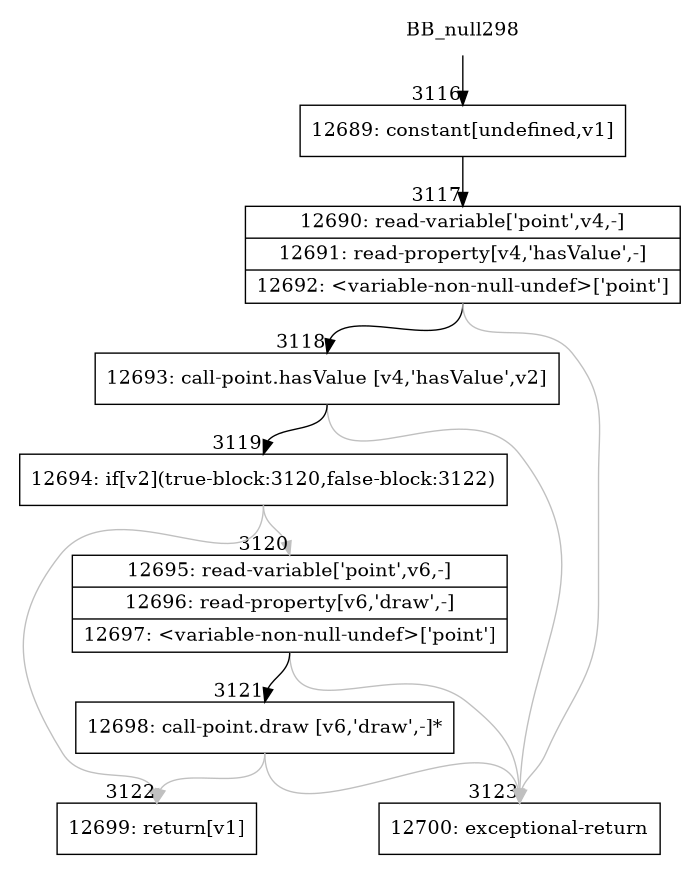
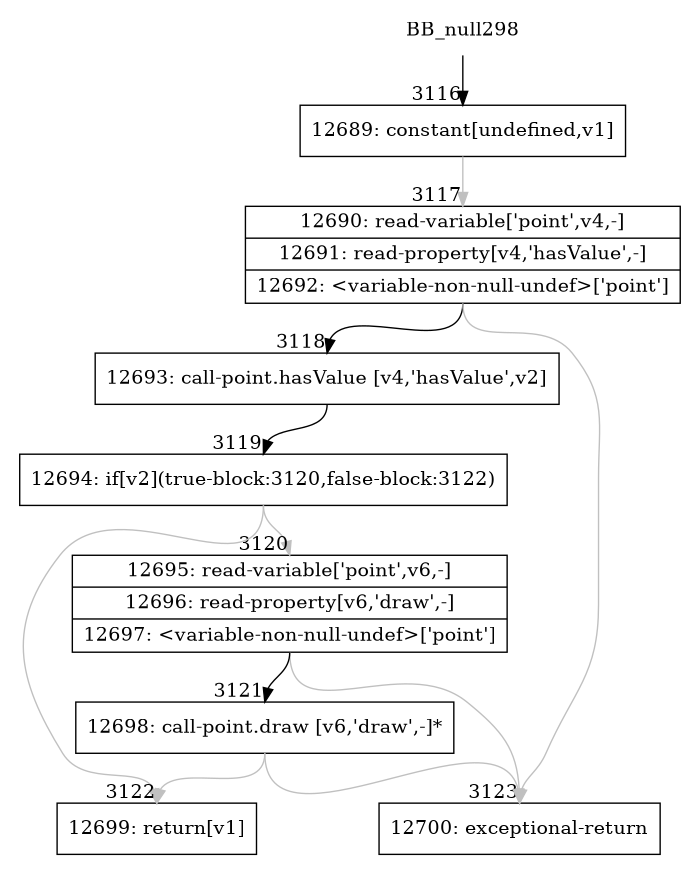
(463, 174) -> (463, 174)
(550, 509) -> none
